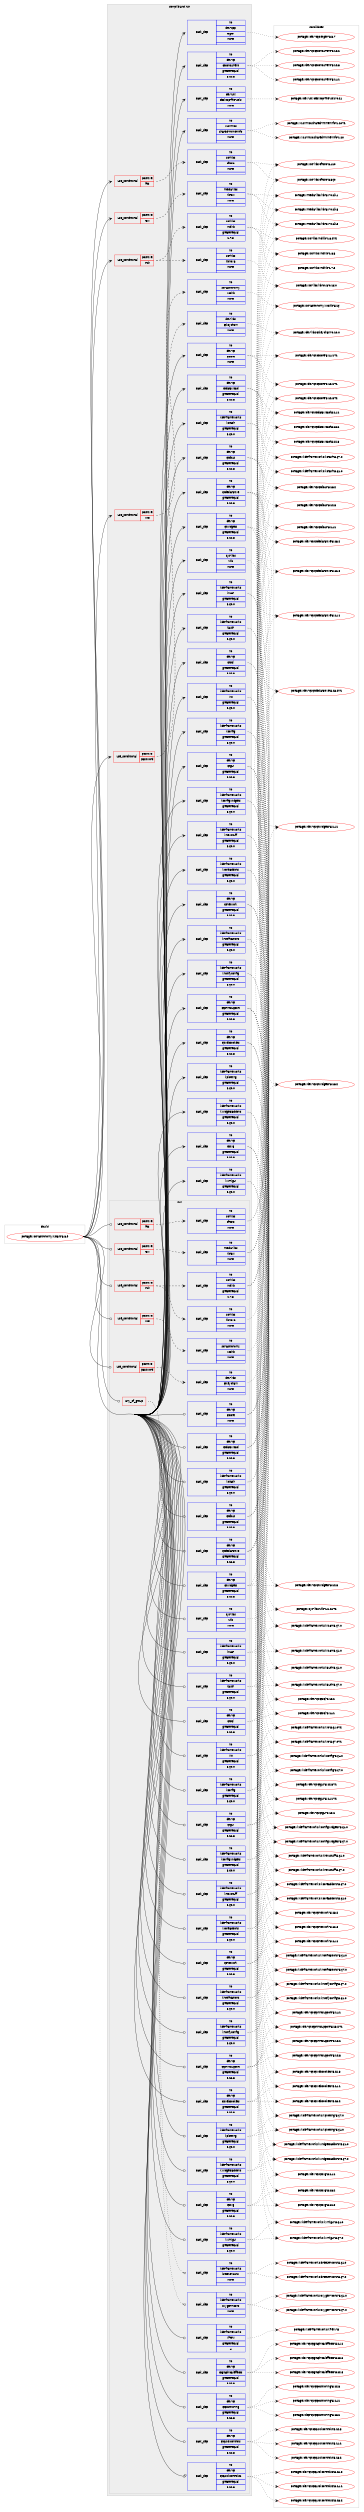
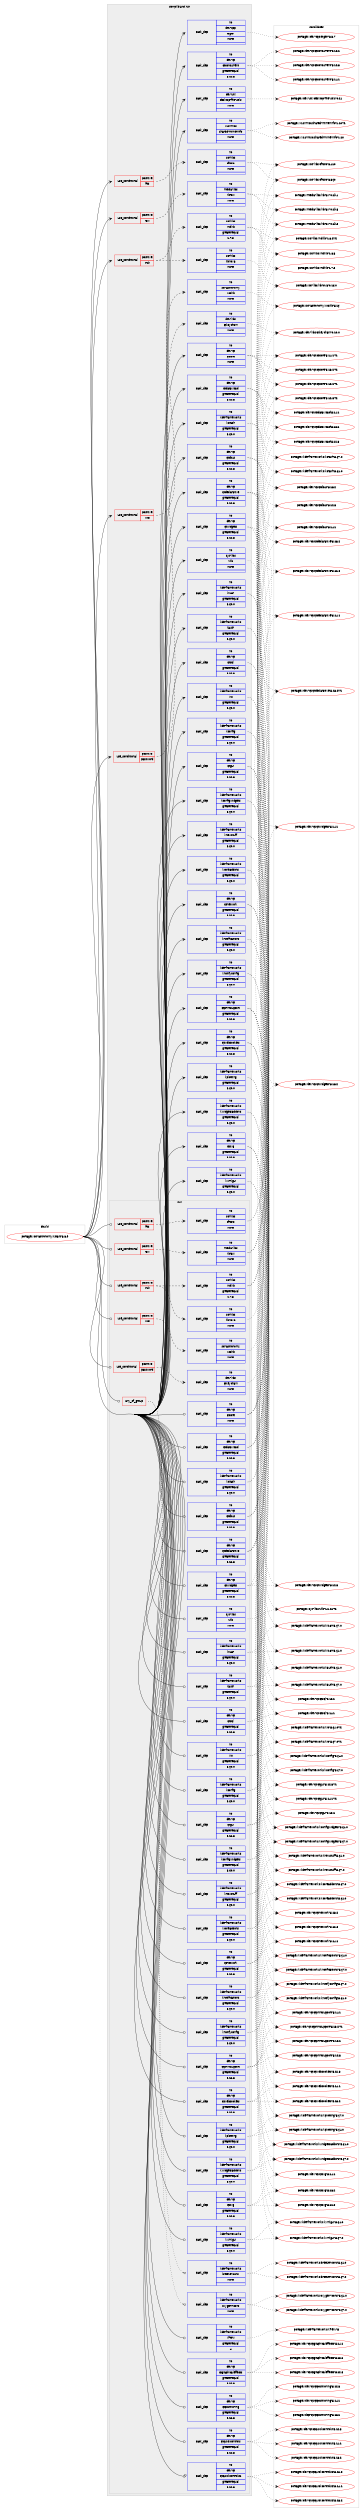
none -> (316, 370)
